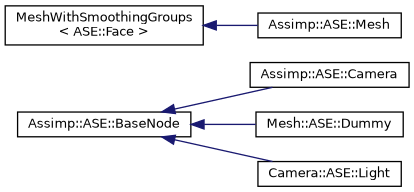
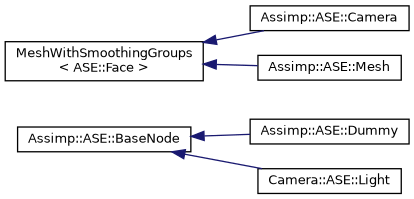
(224, 98) -> (240, 35)
(330, 124) -> (330, 132)
